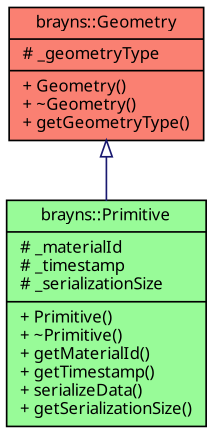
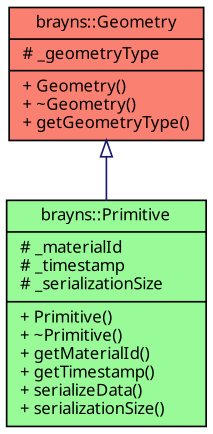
(106, 409) -> (93, 409)
